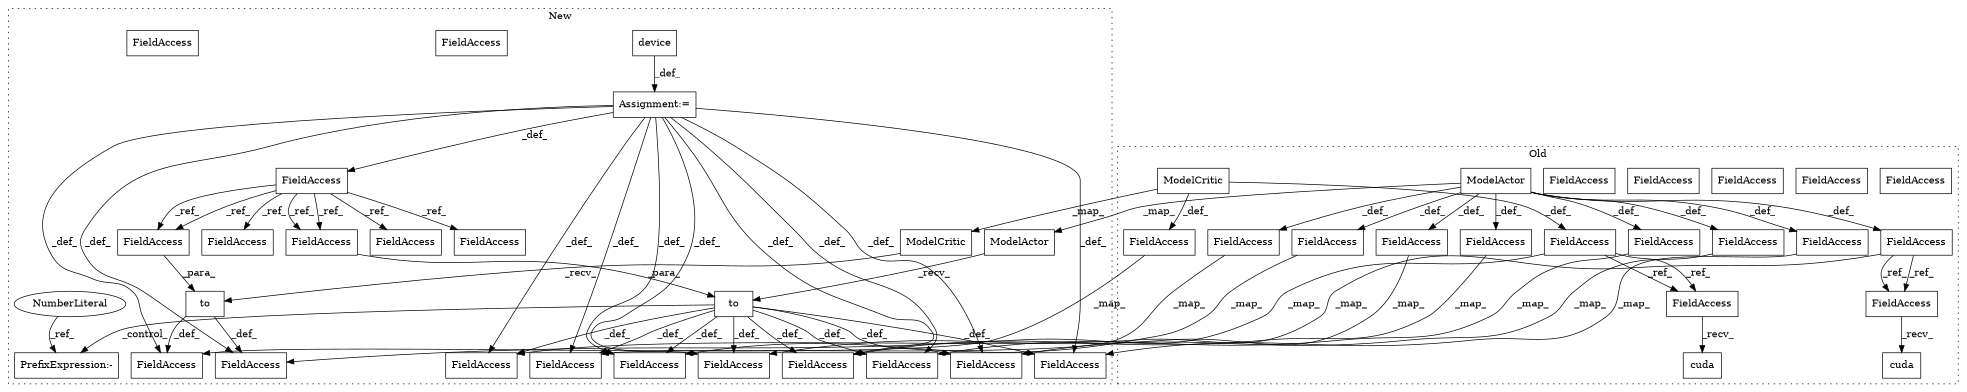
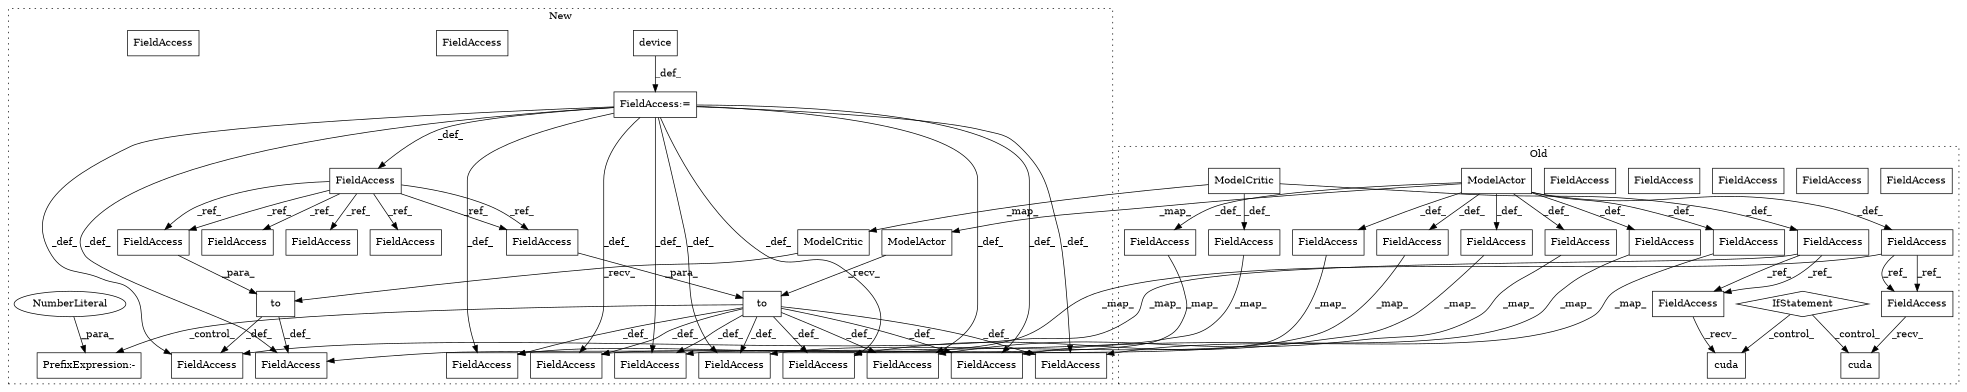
(655, 105) -> (655, 105)
none -> (1803, 304)
(62, 335) -> (98, 335)
